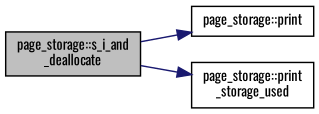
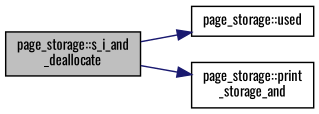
(253, 21) -> (253, 21)
(253, 85) -> (253, 85)
